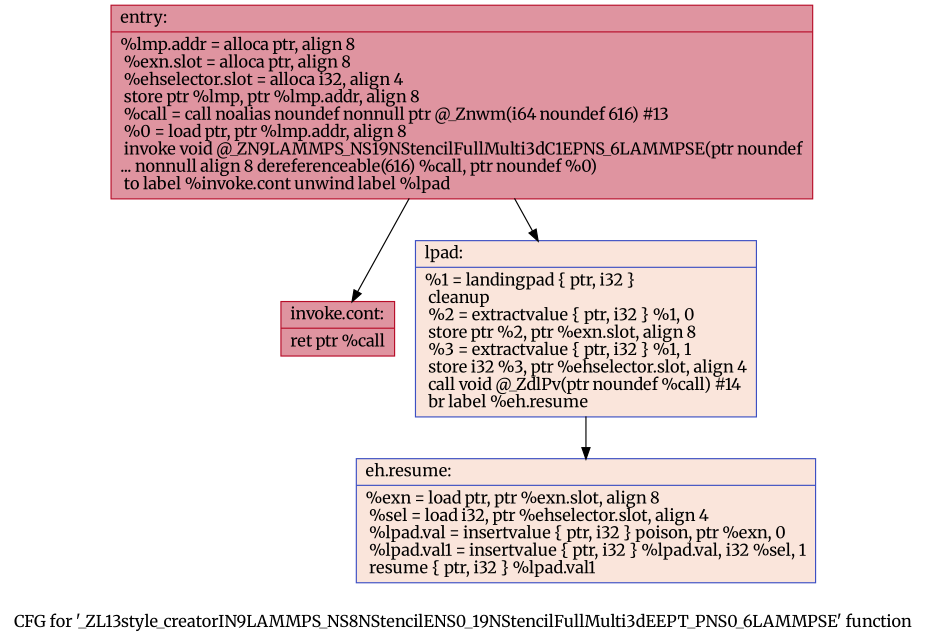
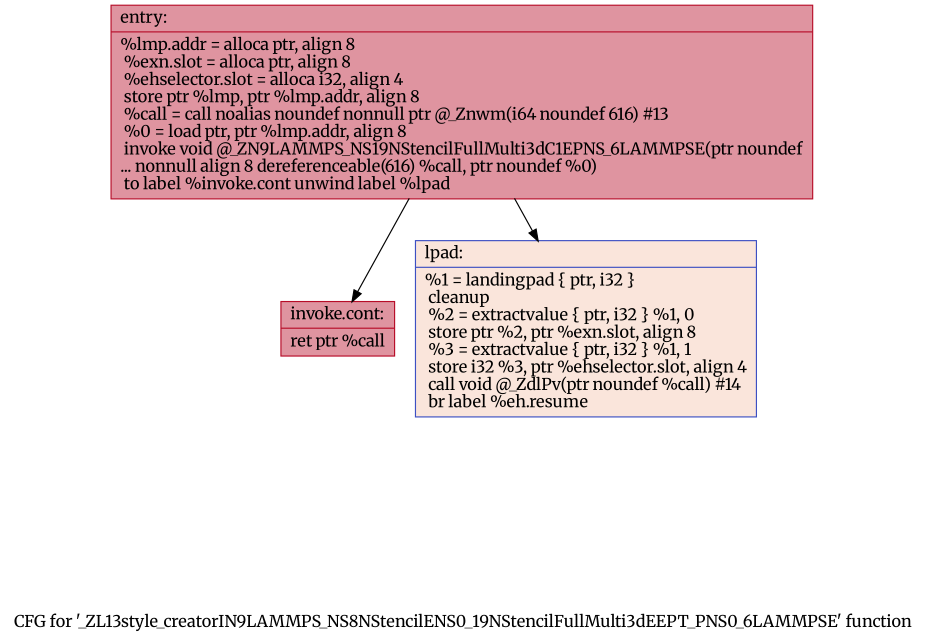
(586, 521) -> none
